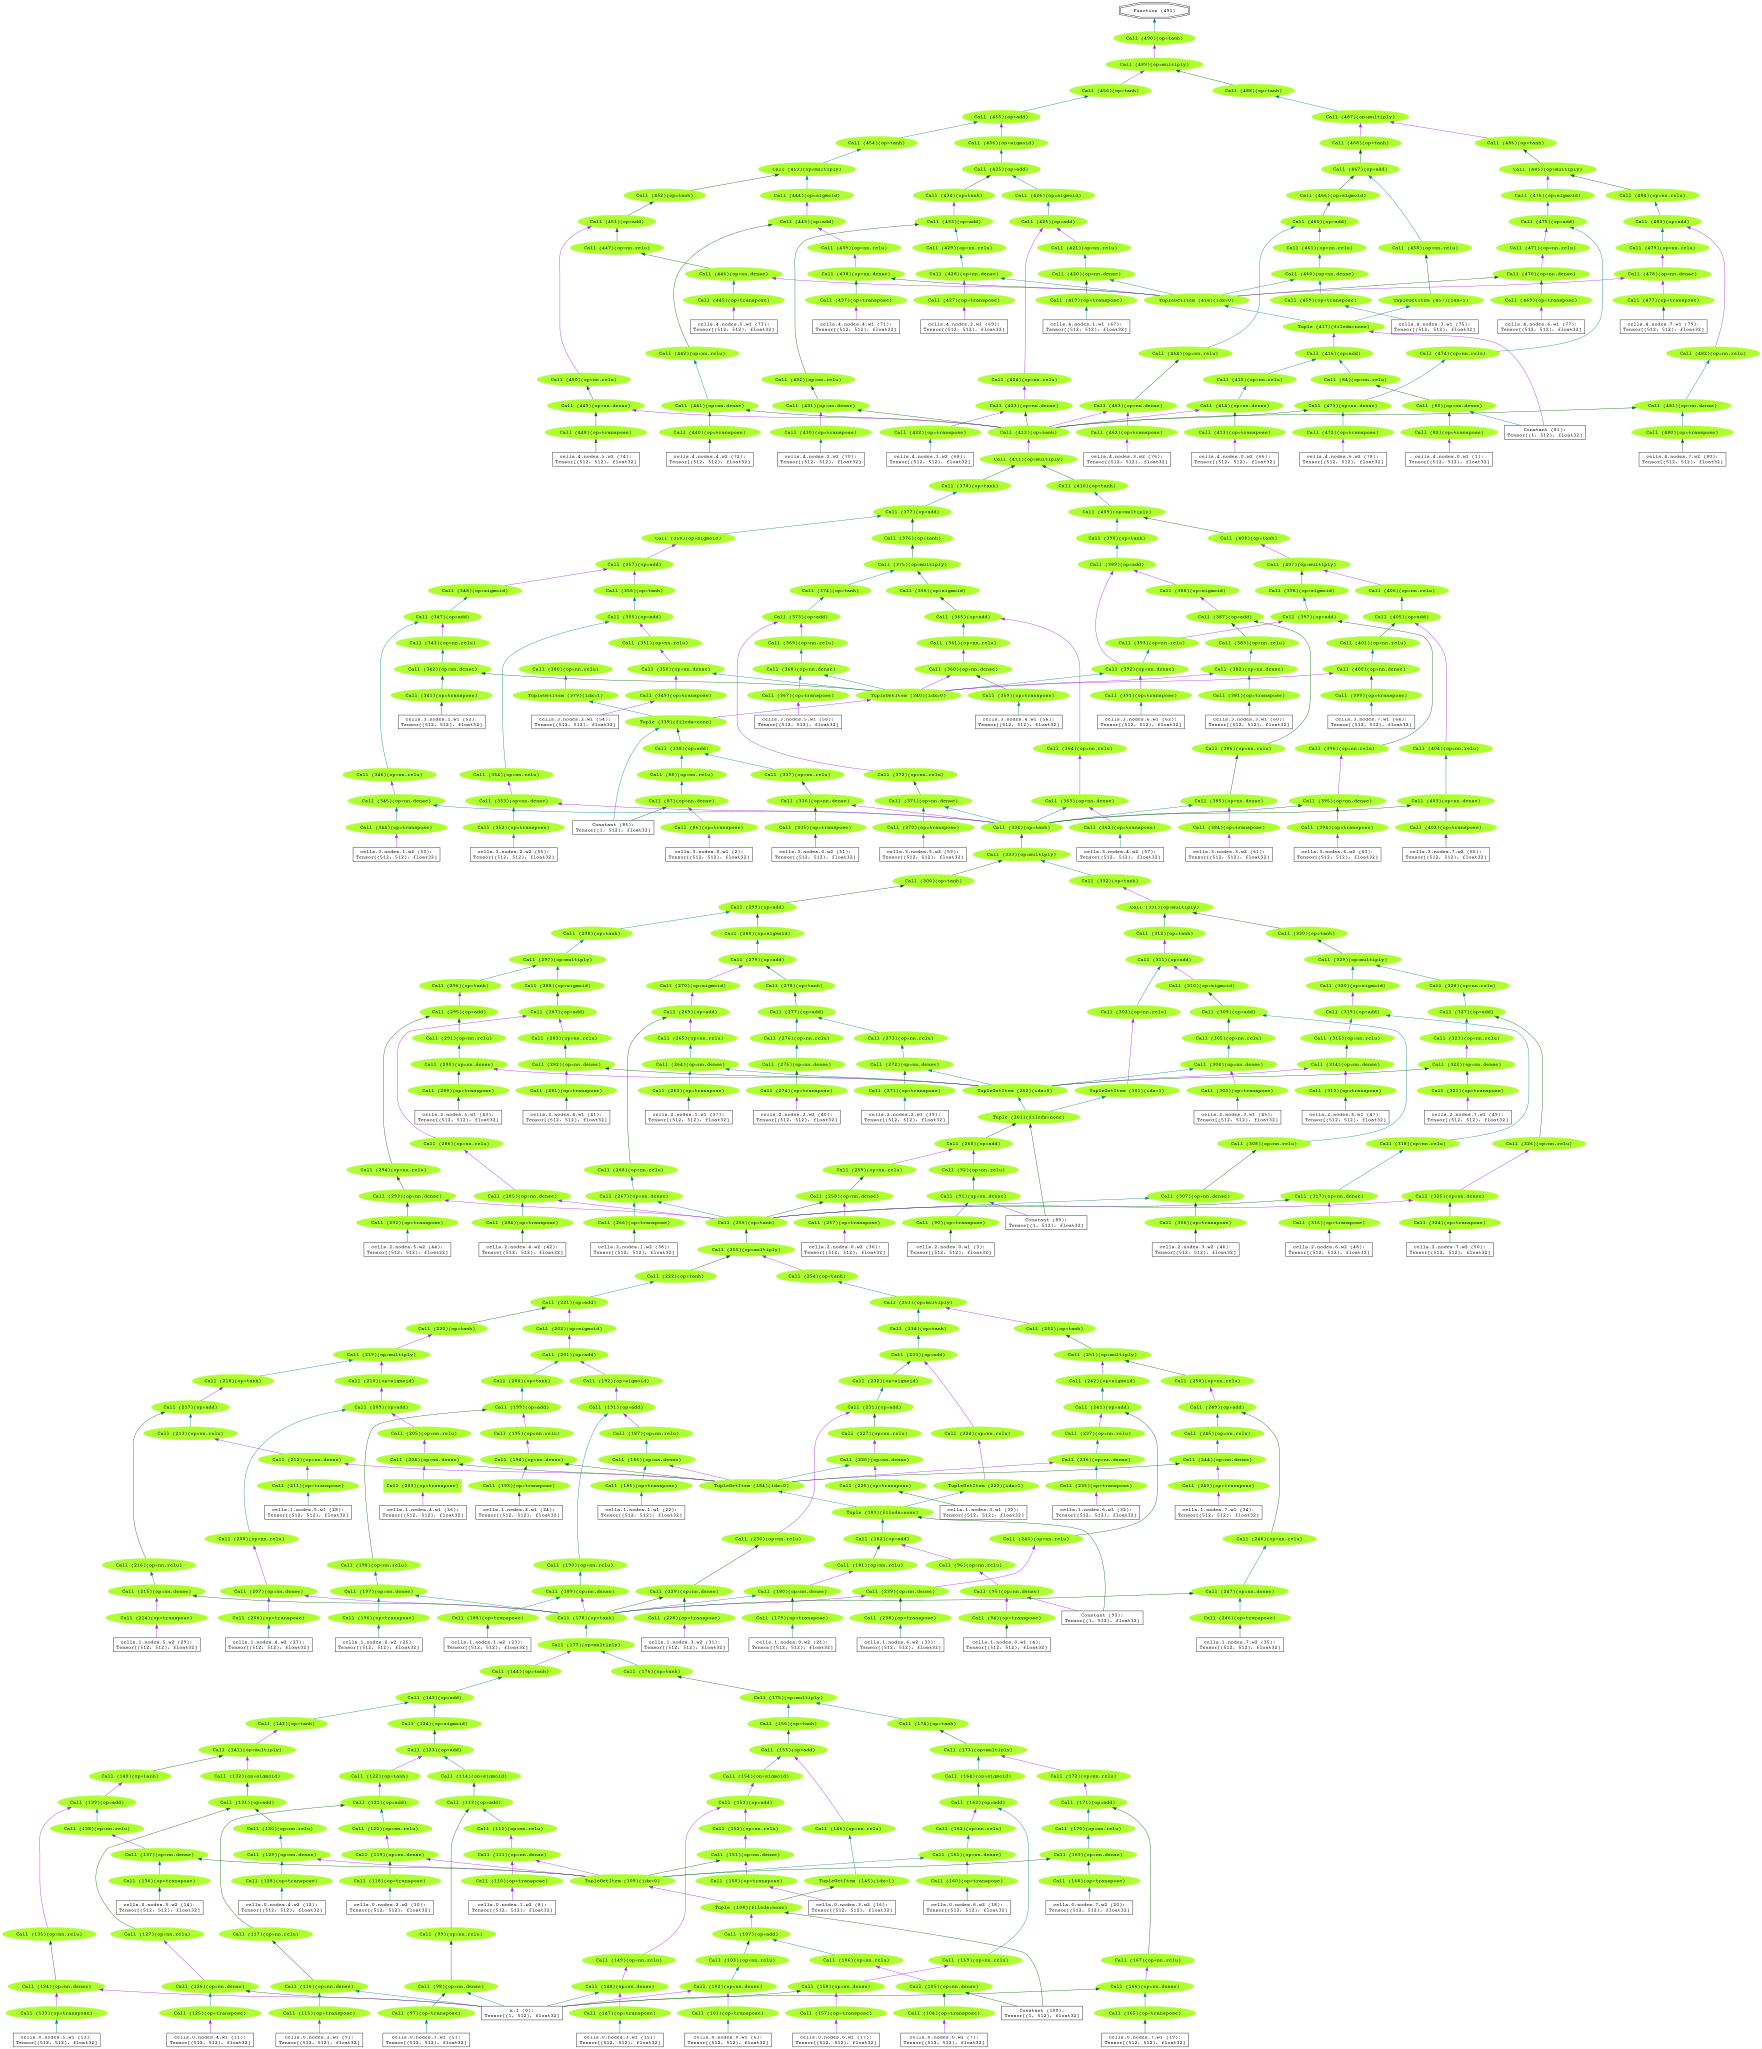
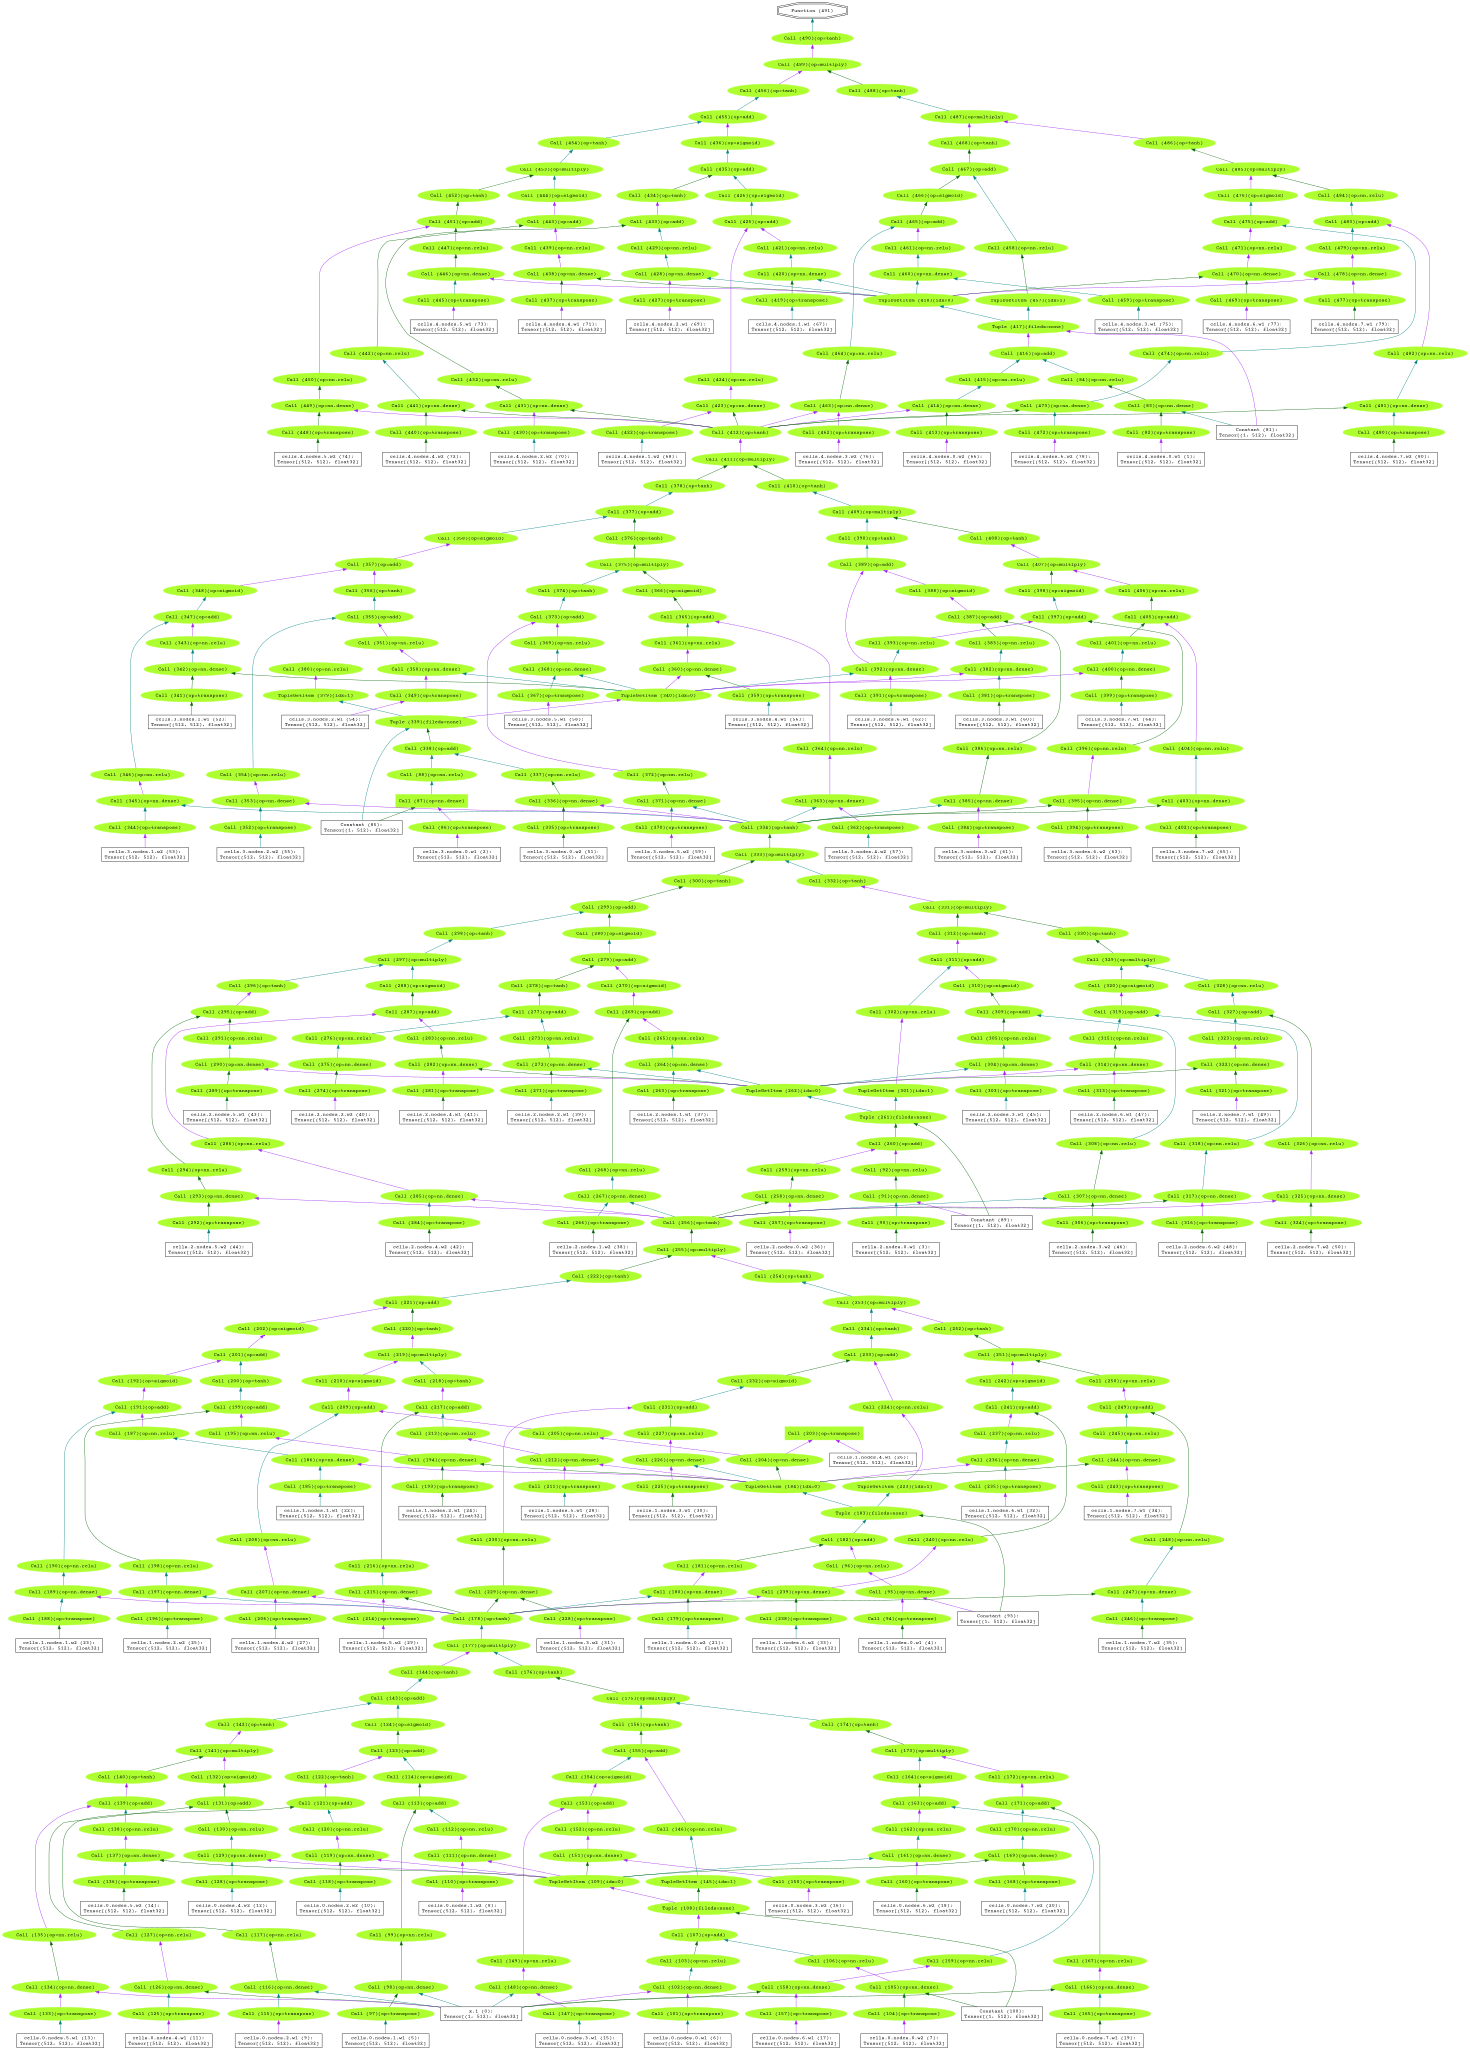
(682, 801) -> (432, 801)
(424, 1474) -> (798, 1448)
